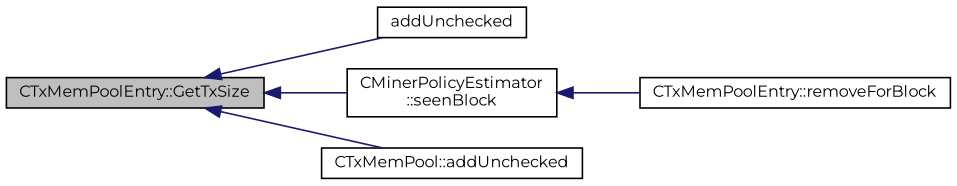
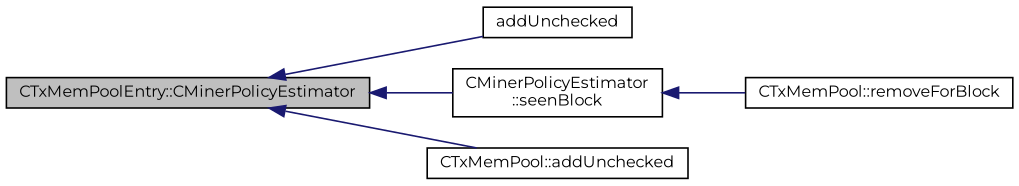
(135, 93) -> (188, 93)
(795, 93) -> (879, 93)
